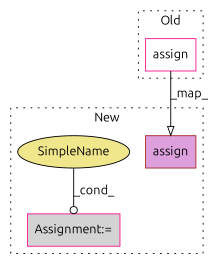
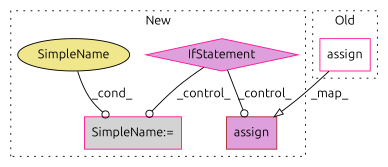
none -> (222, 55)
(74, 230) -> (133, 133)
